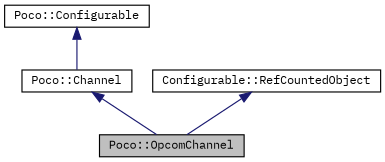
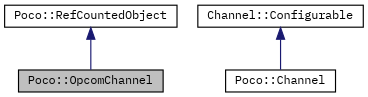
(77, 16) -> (281, 16)
(267, 81) -> (91, 16)
(129, 117) -> none
